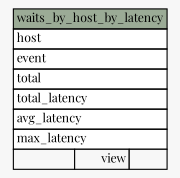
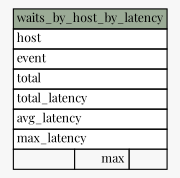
(114, 159) -> (114, 159)
